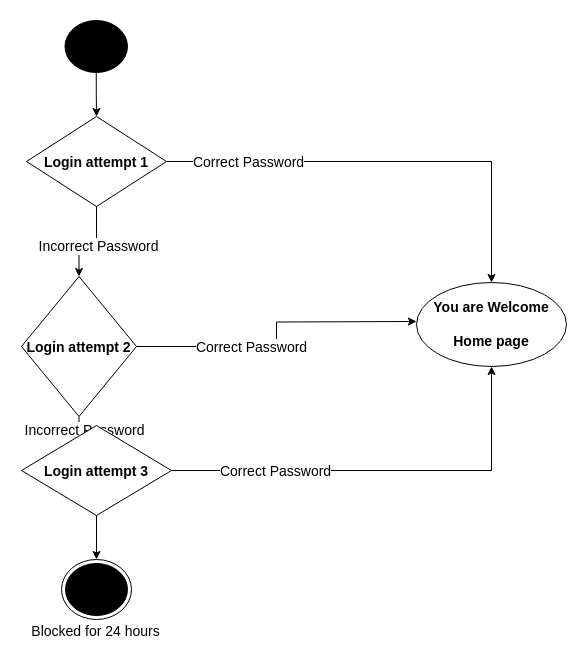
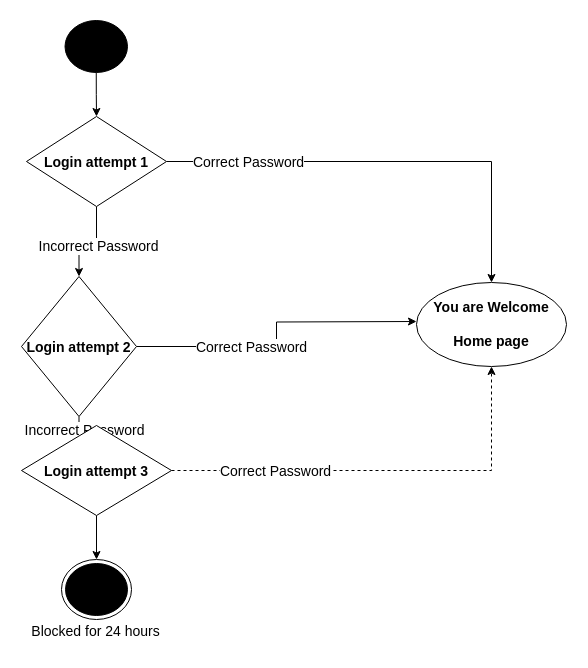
(459, 471) -> (459, 471)
